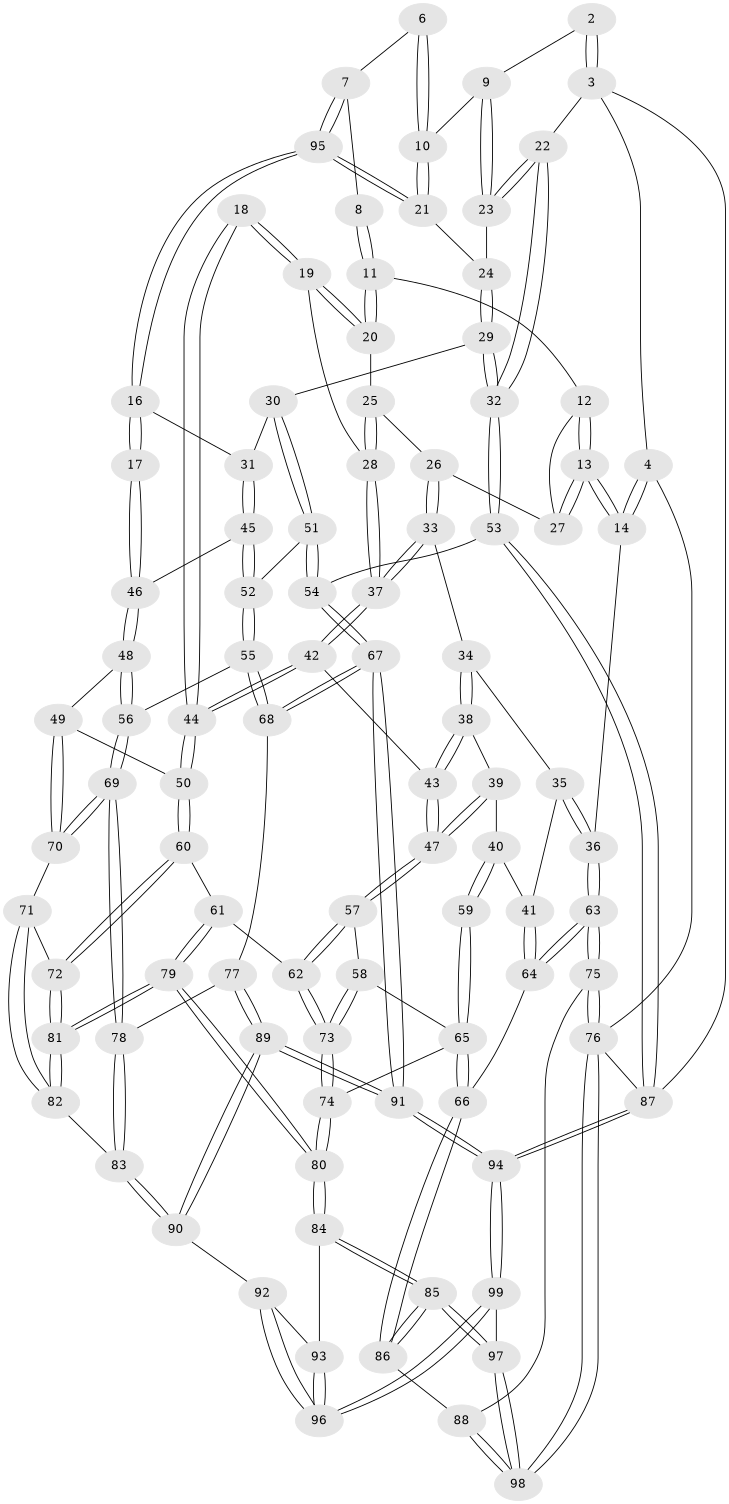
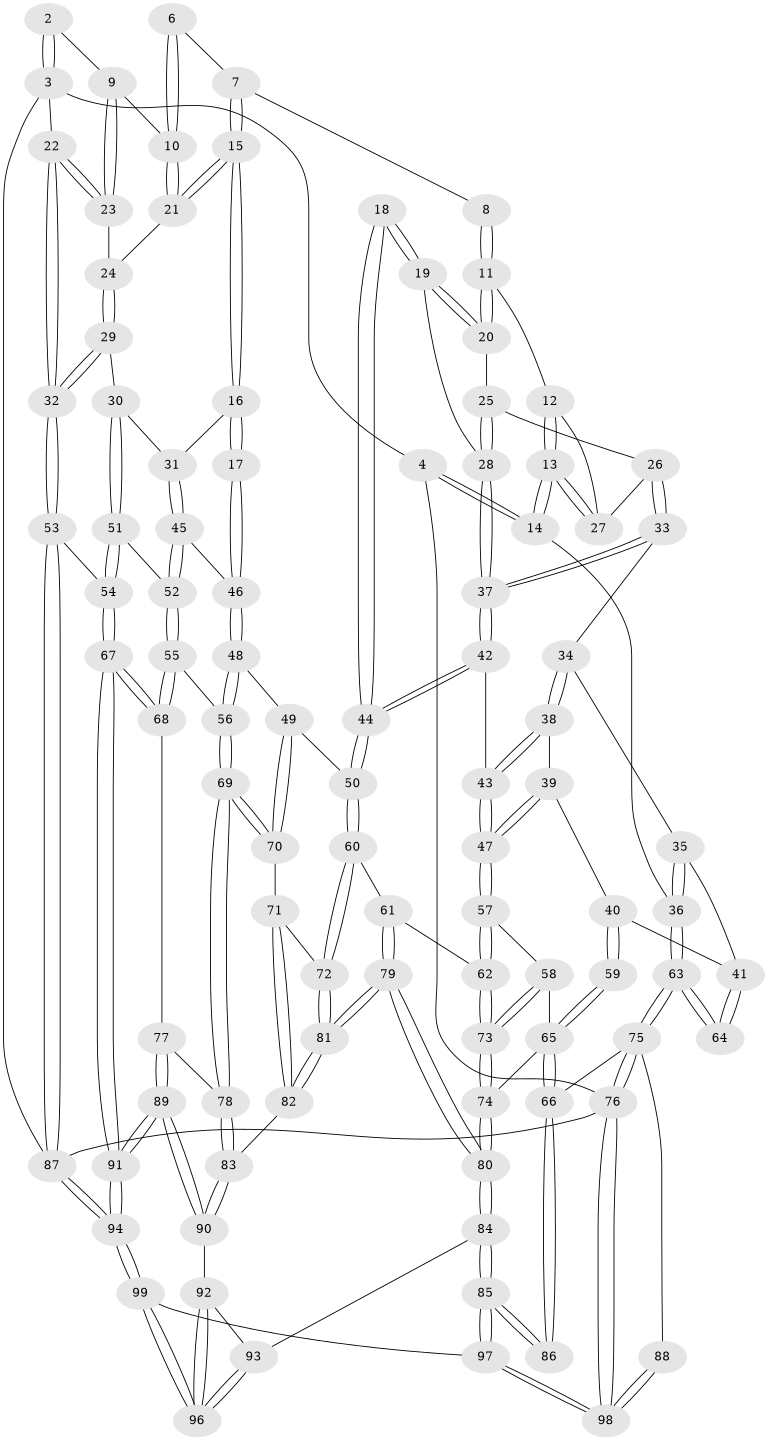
(318, 147) -> (236, 147)
(502, 1041) -> (593, 1071)
(422, 1389) -> none
